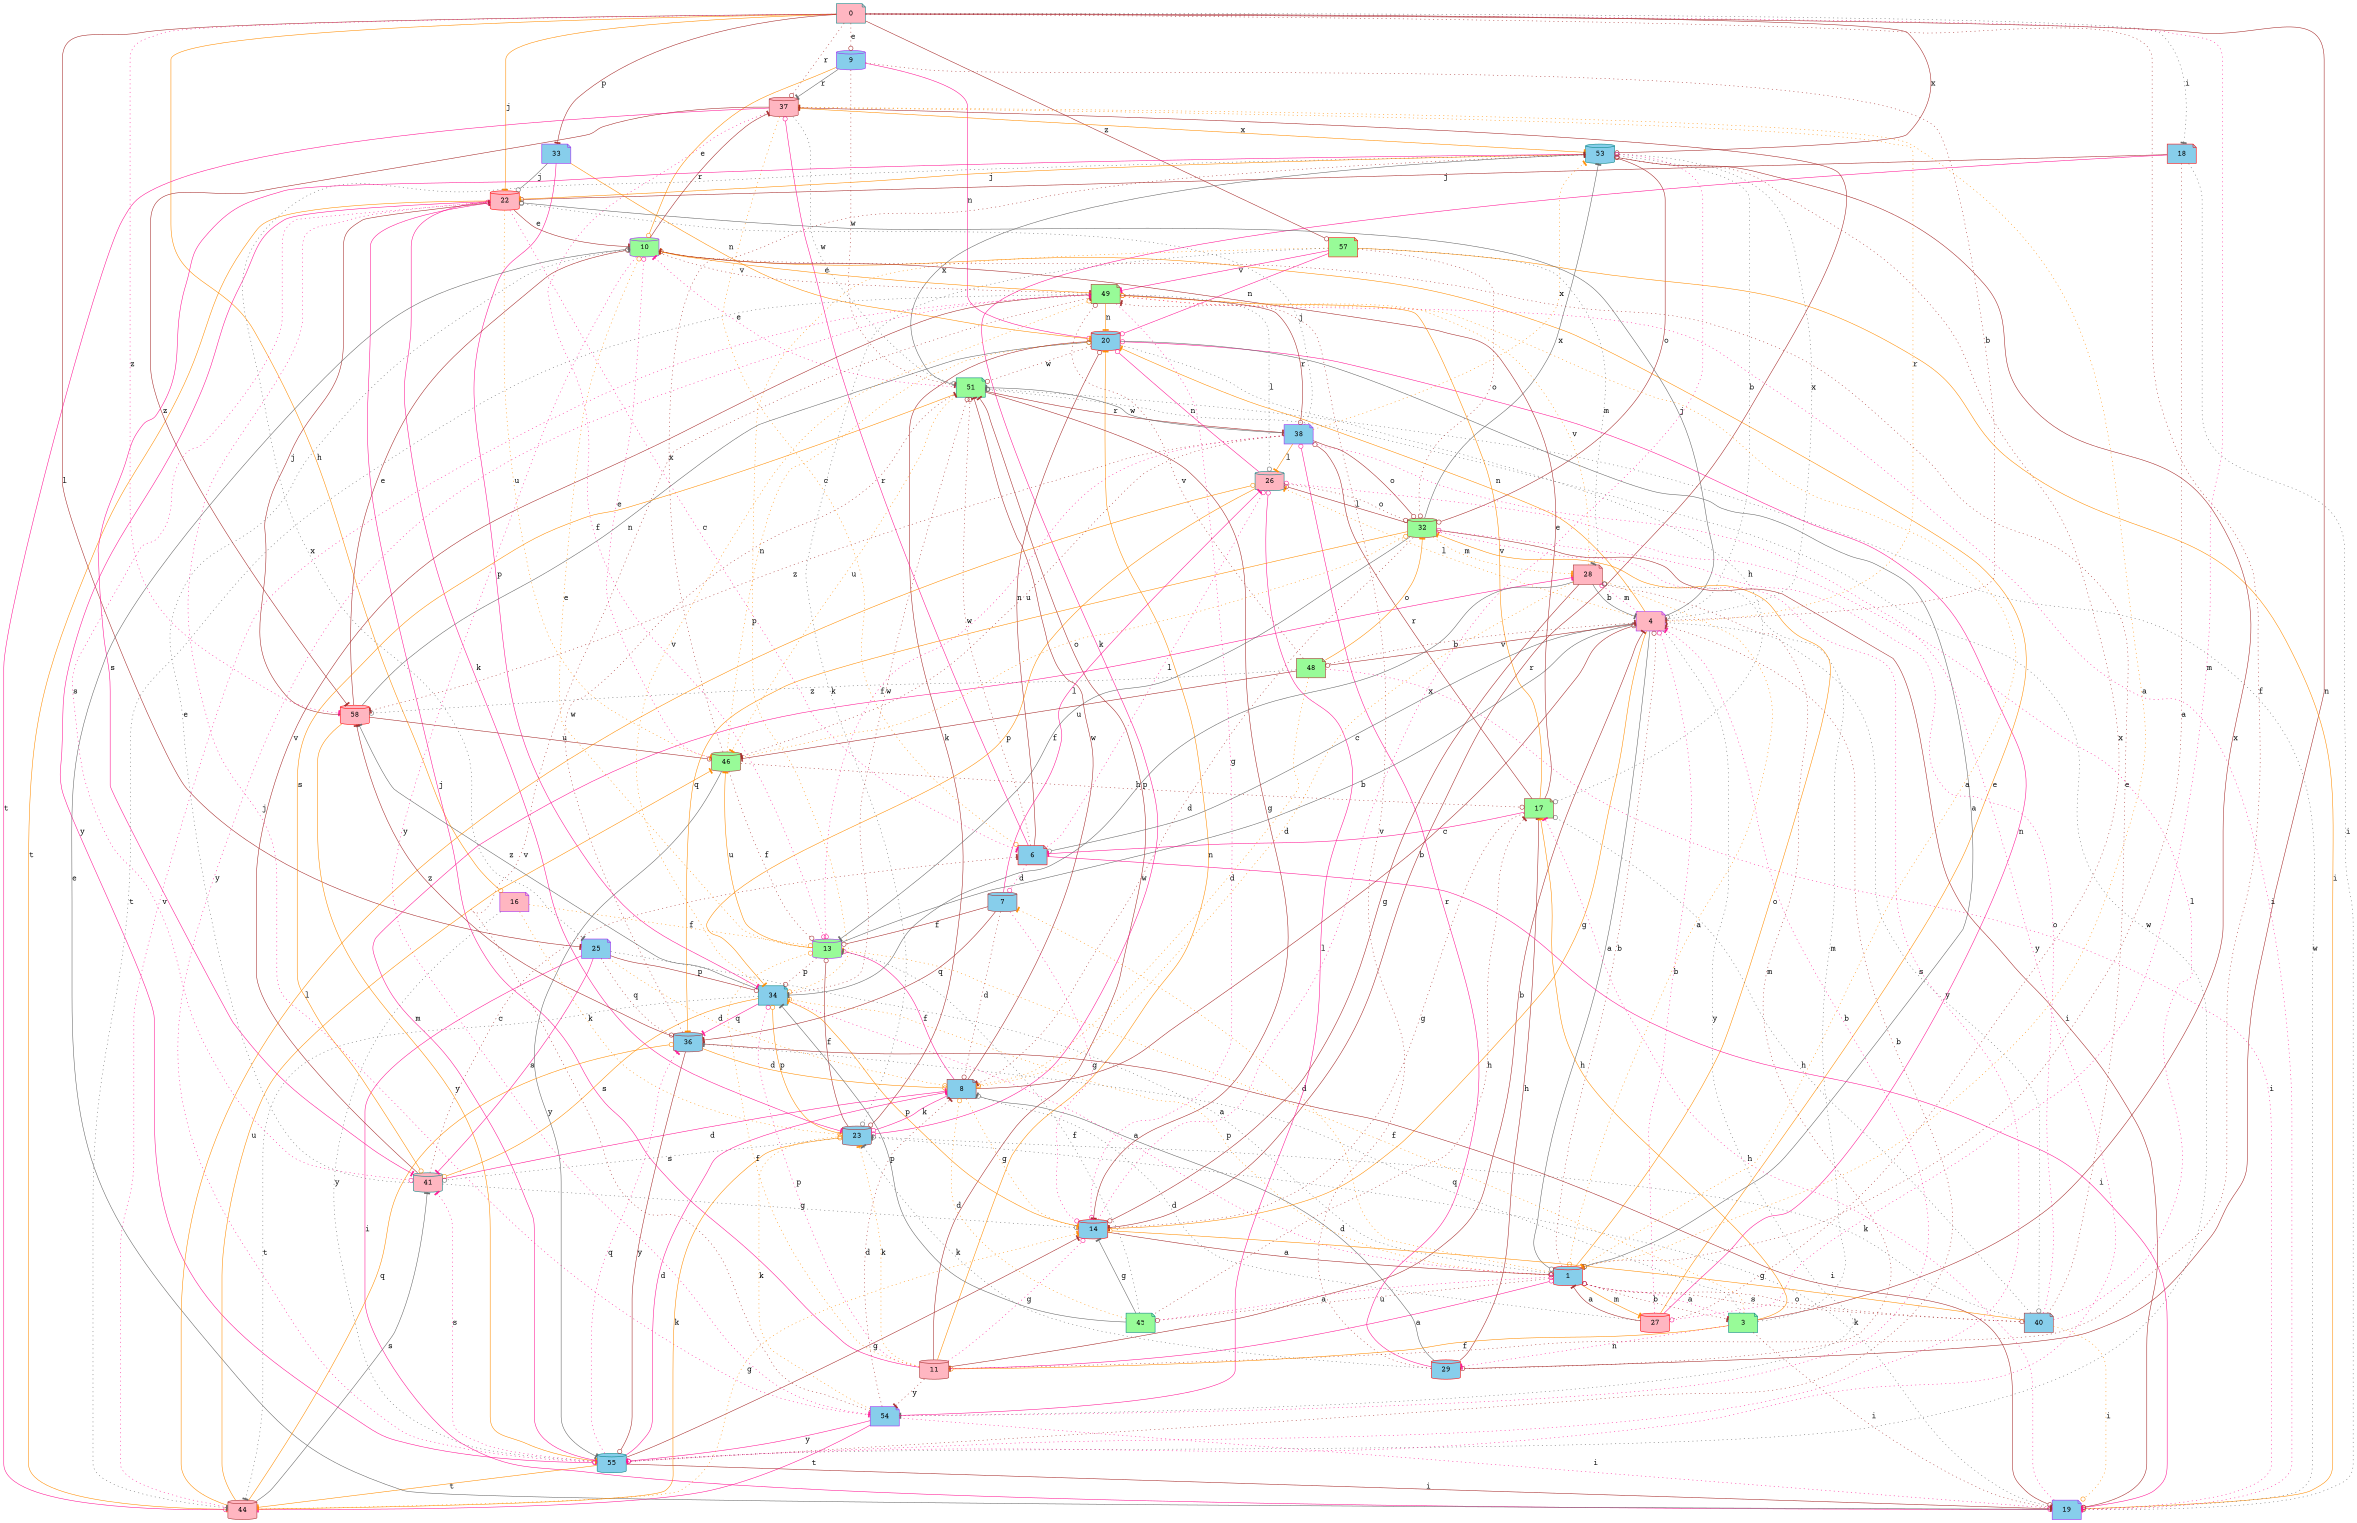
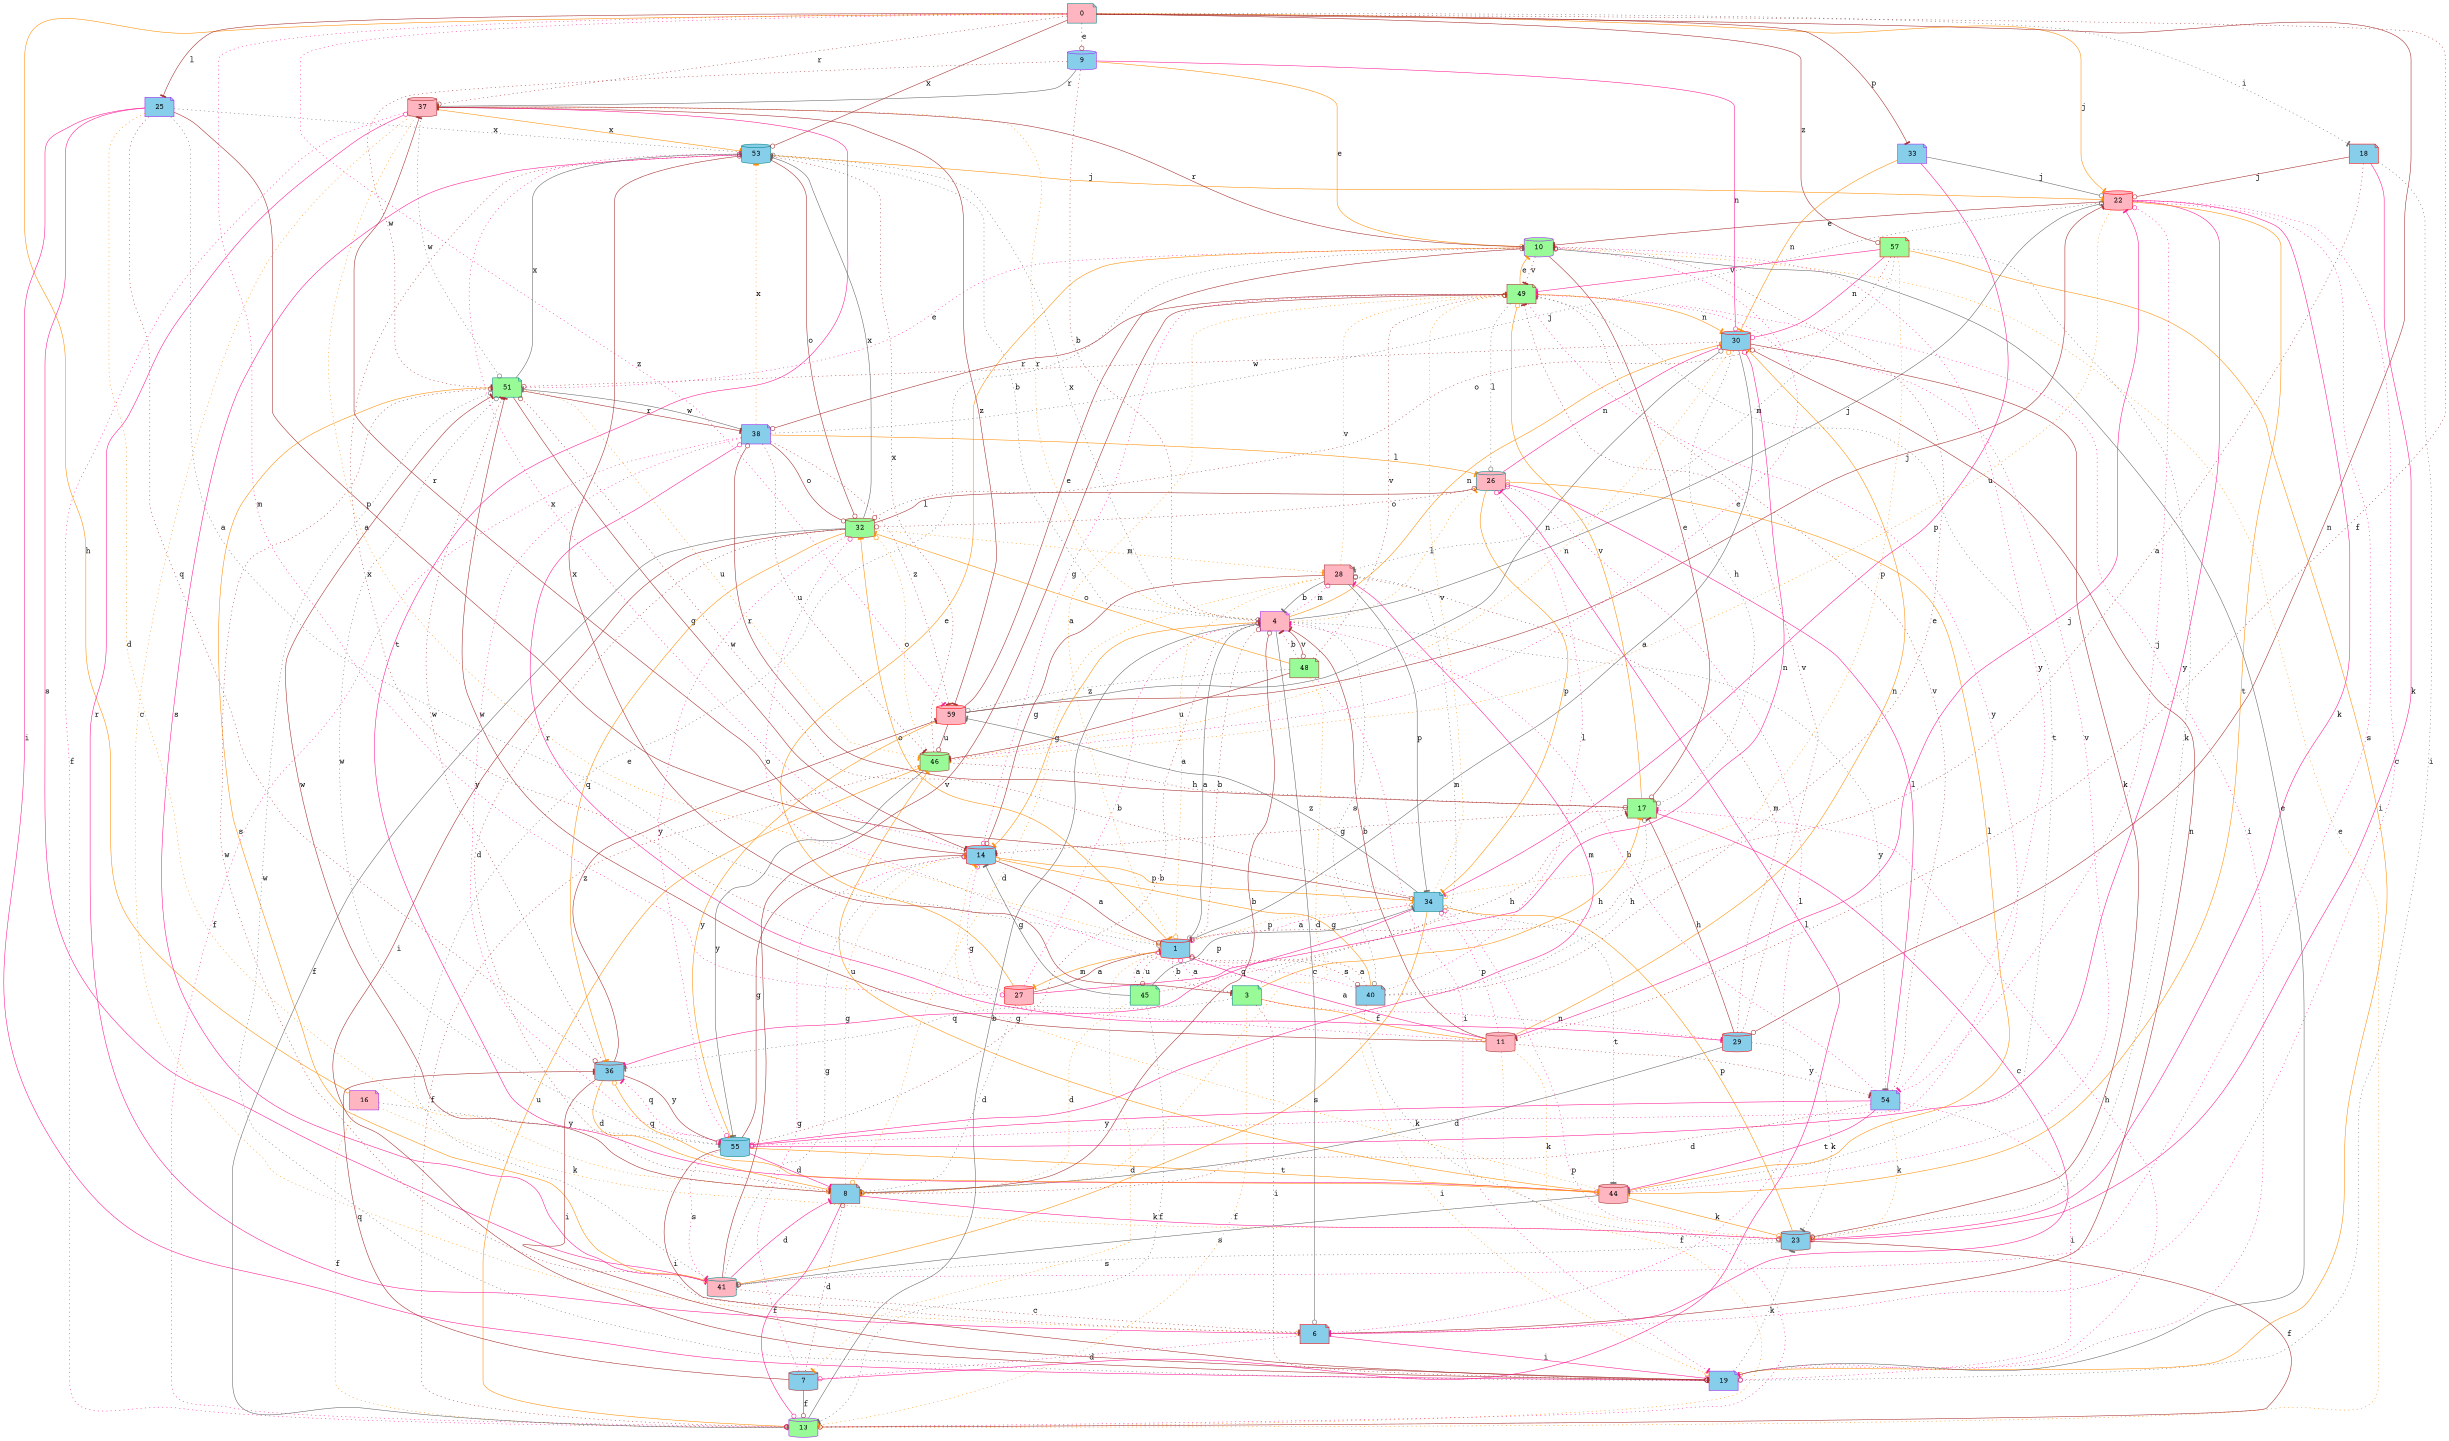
(502, 189) -> (456, 130)
(1312, 311) -> (1678, 518)
(1106, 341) -> (1736, 341)
(355, 715) -> (951, 715)
(802, 971) -> (1653, 1410)
(1797, 1299) -> (1362, 972)
